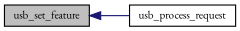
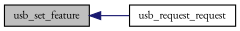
(183, 16) -> (183, 16)
